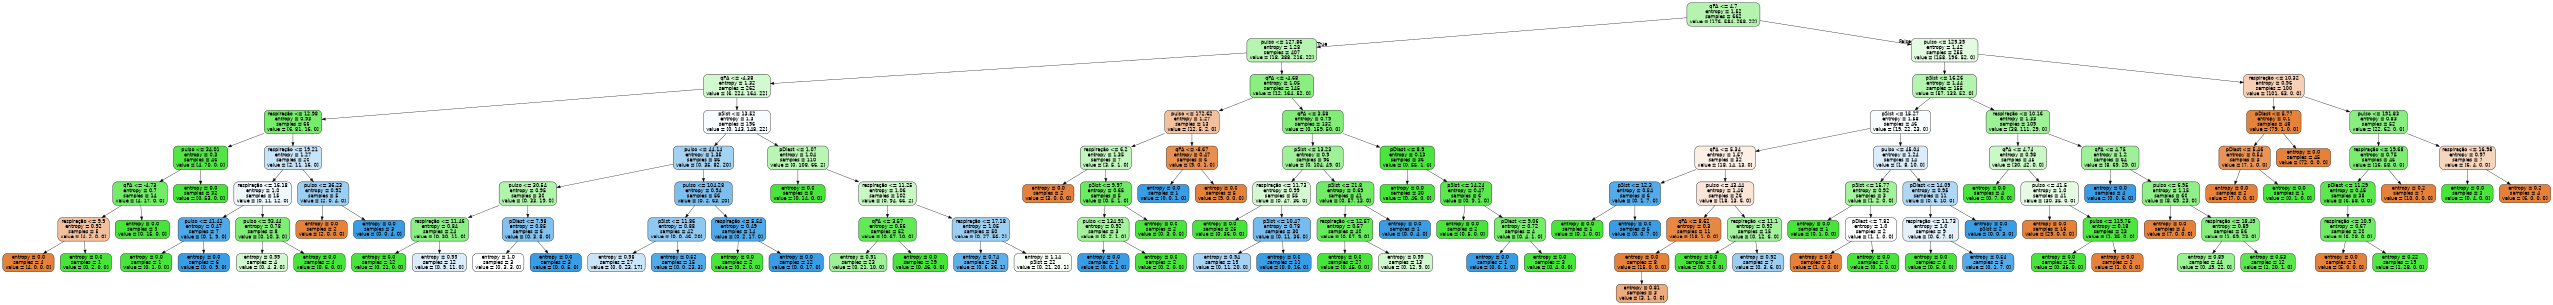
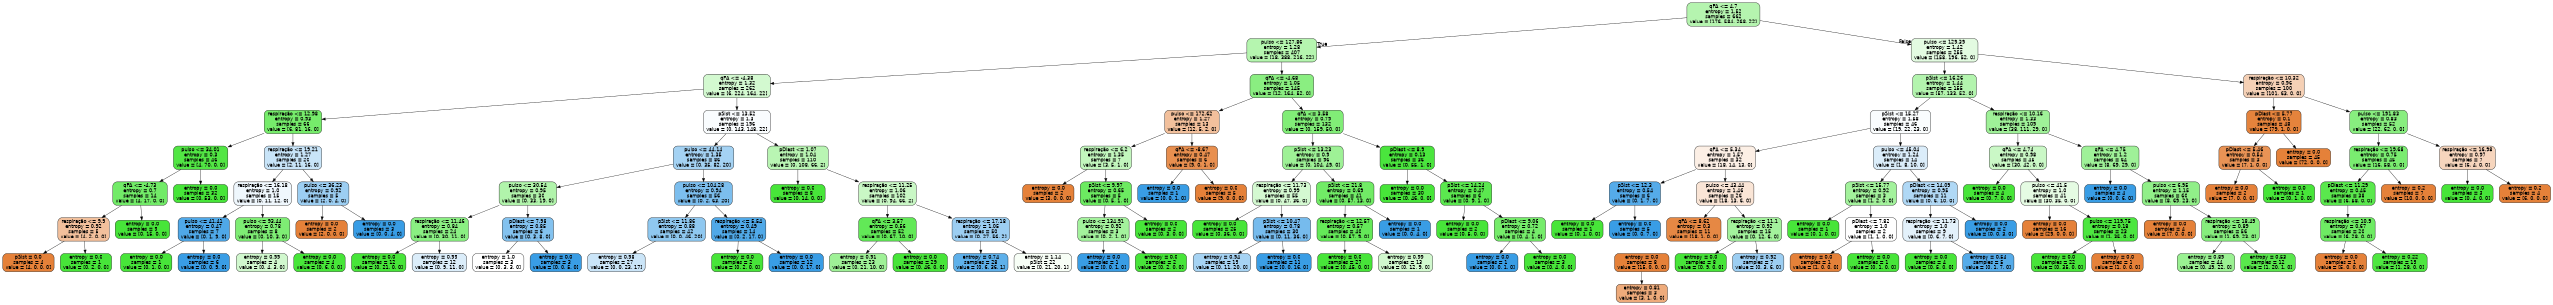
(1991, 229) -> (1991, 229)
(1667, 246) -> none
(28, 263) -> (28, 263)
(678, 263) -> none
